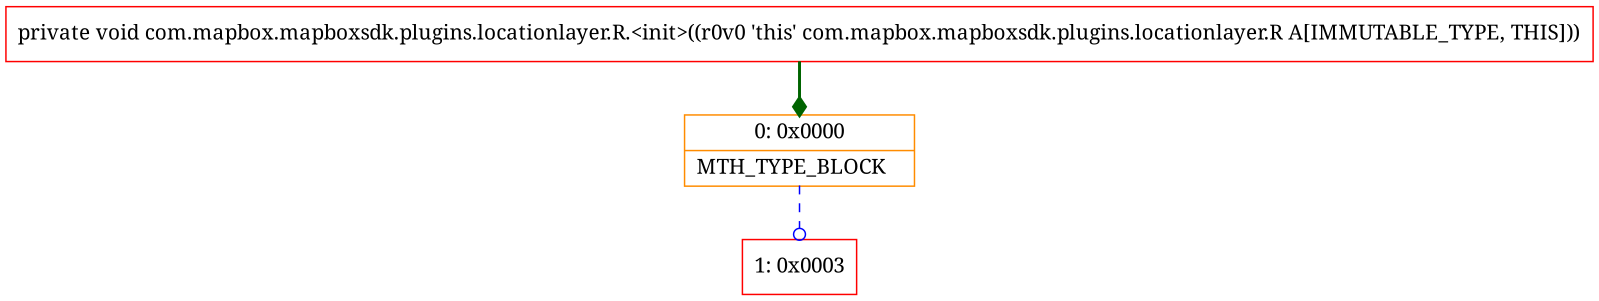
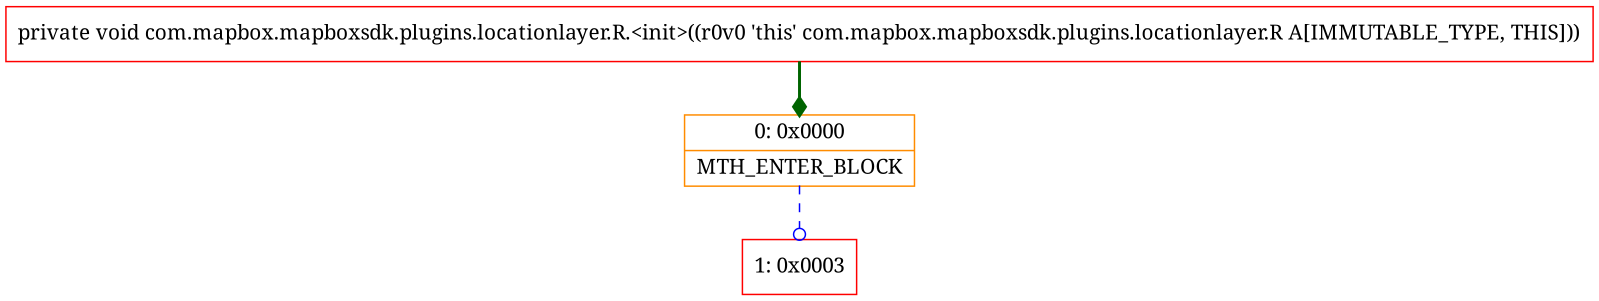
(791, 168) -> (800, 168)
